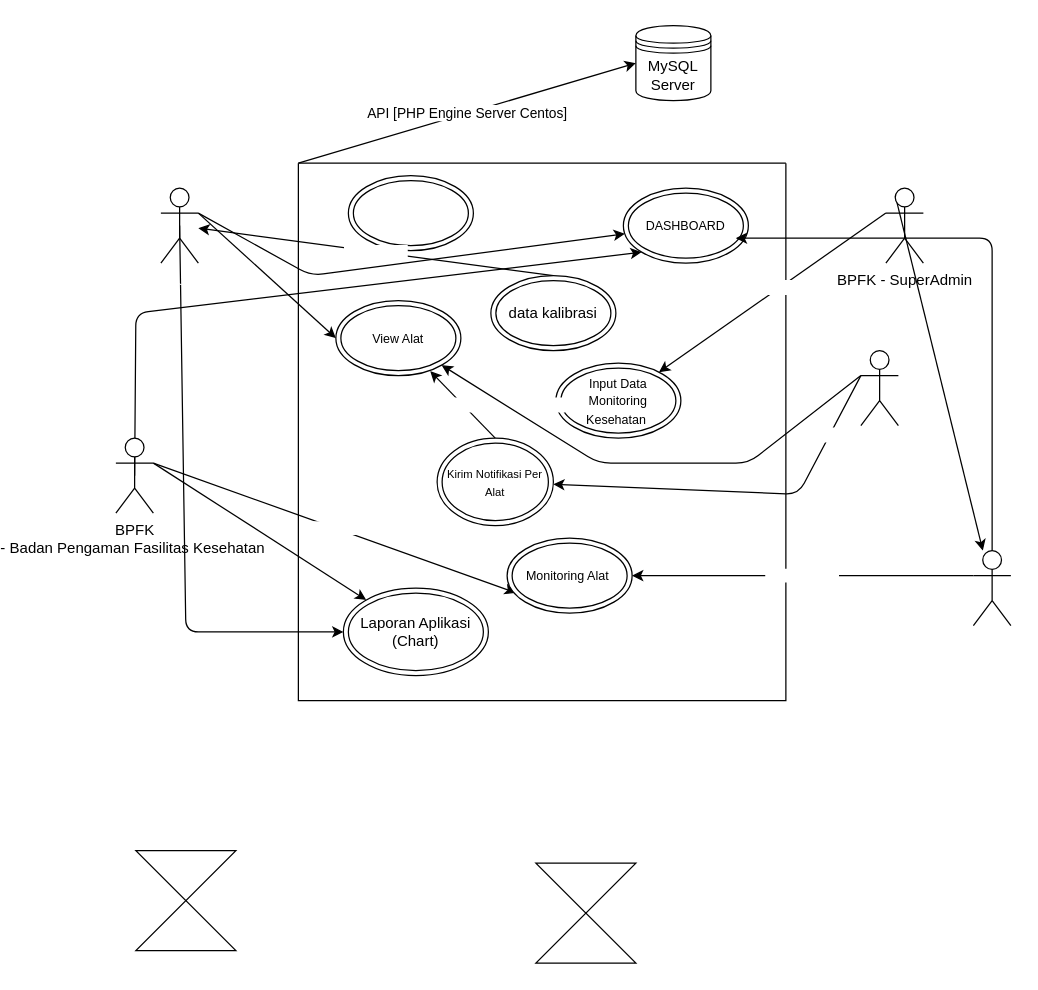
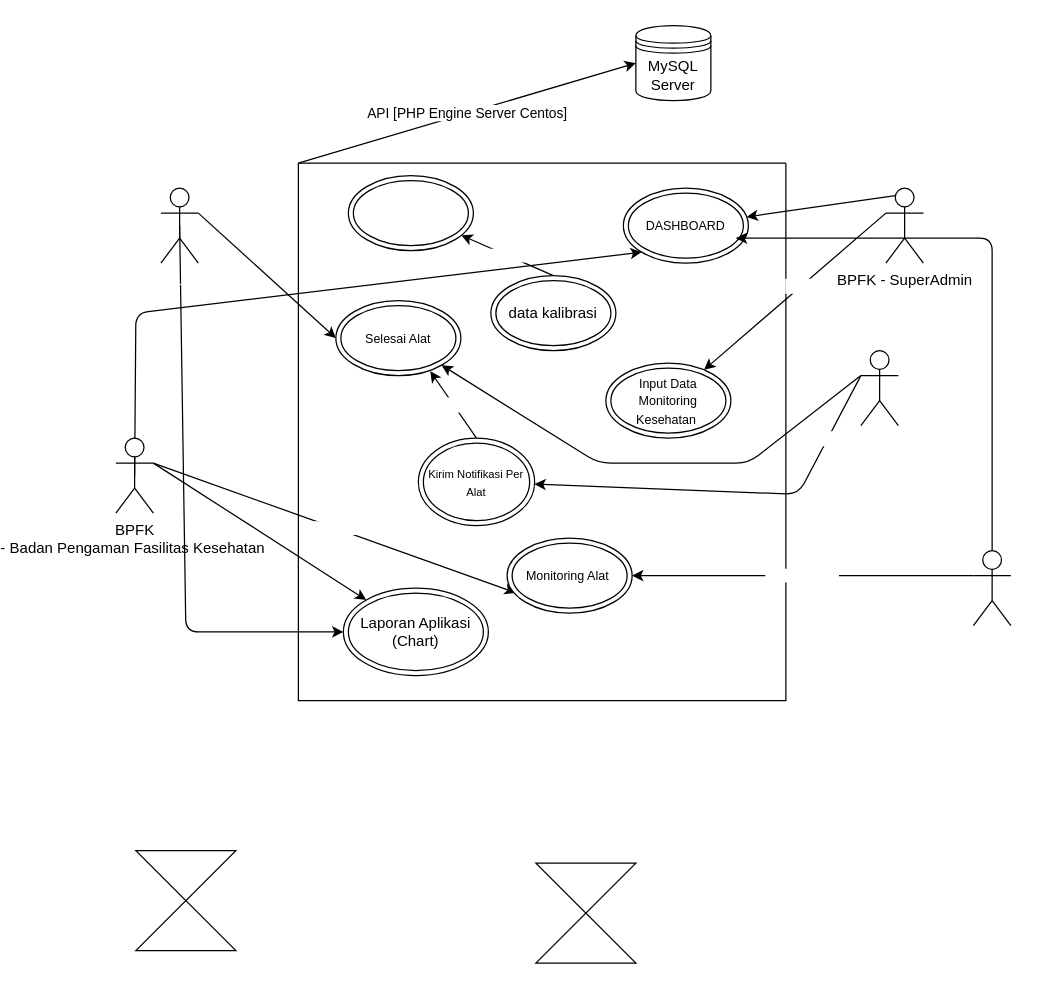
(291, 241) -> (537, 269)
(330, 273) -> none
(398, 338) -> (398, 338)
(944, 394) -> (825, 206)
(618, 401) -> (668, 401)
(495, 482) -> (476, 482)
